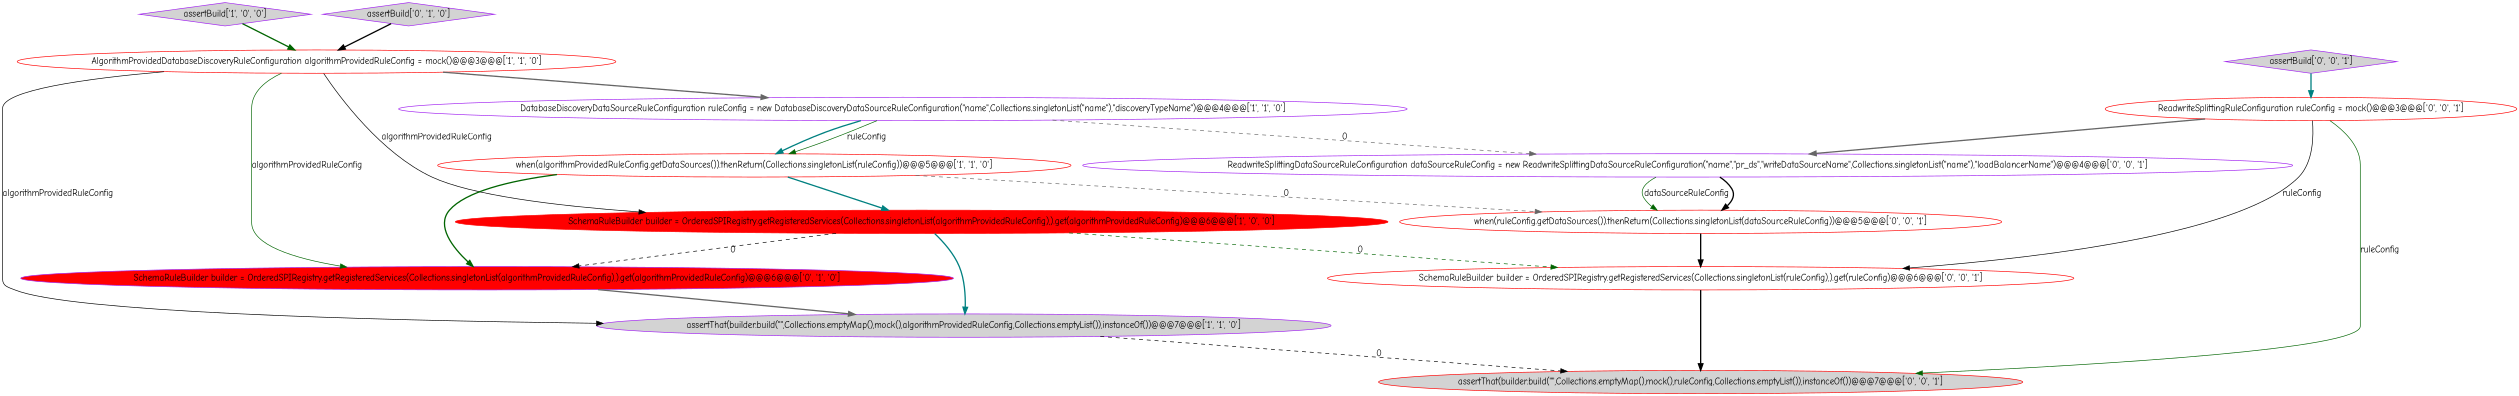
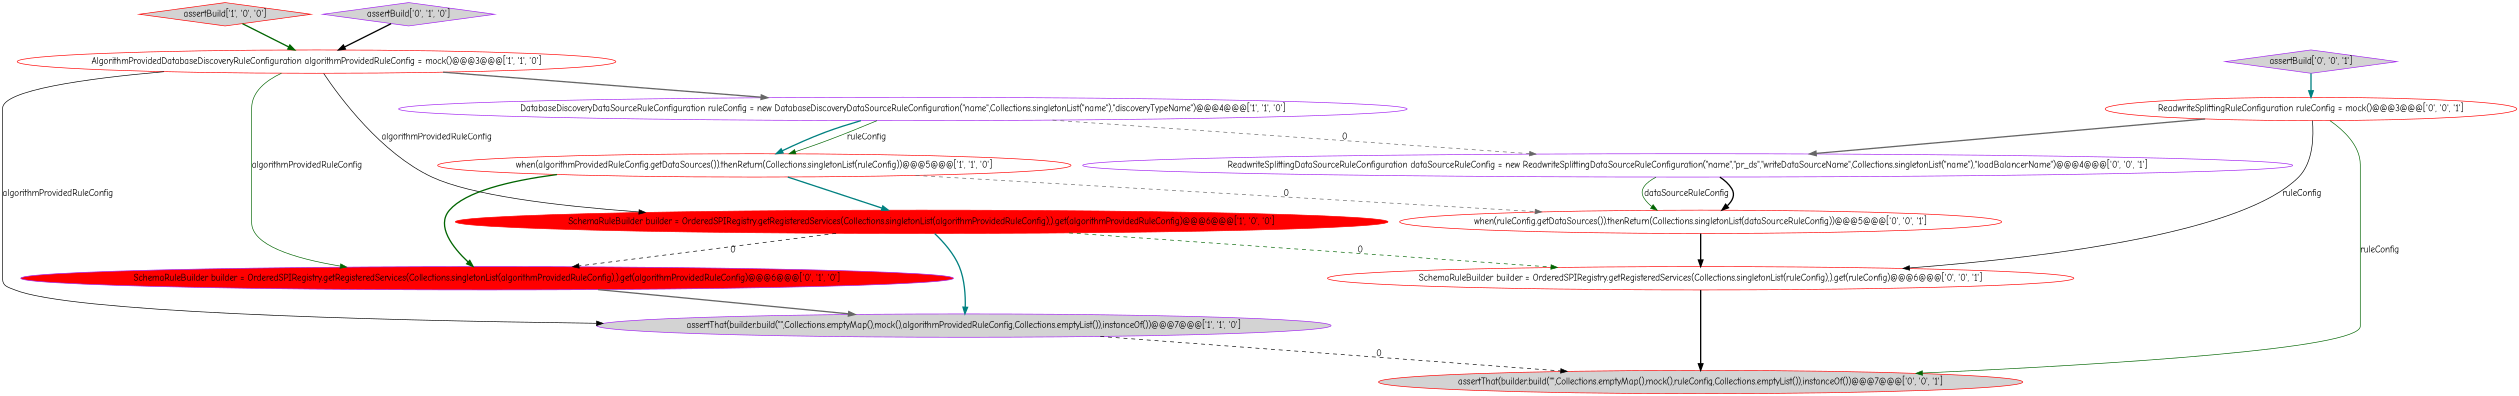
(225, 14) -> (225, 14)
